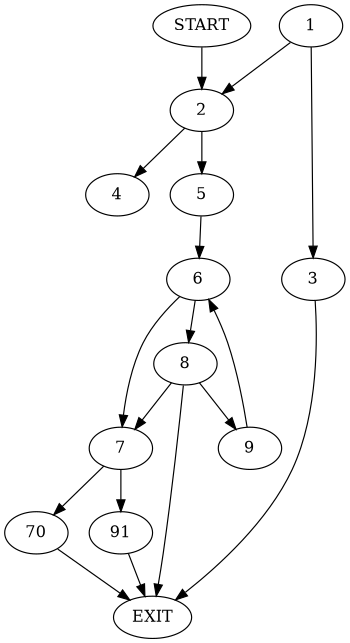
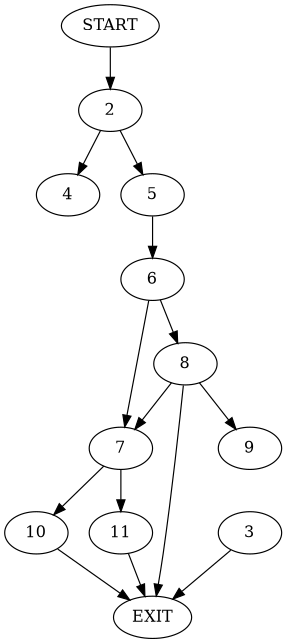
(311, 26) -> none
(235, 367) -> none
(36, 533) -> (36, 533)
(121, 533) -> (121, 533)
